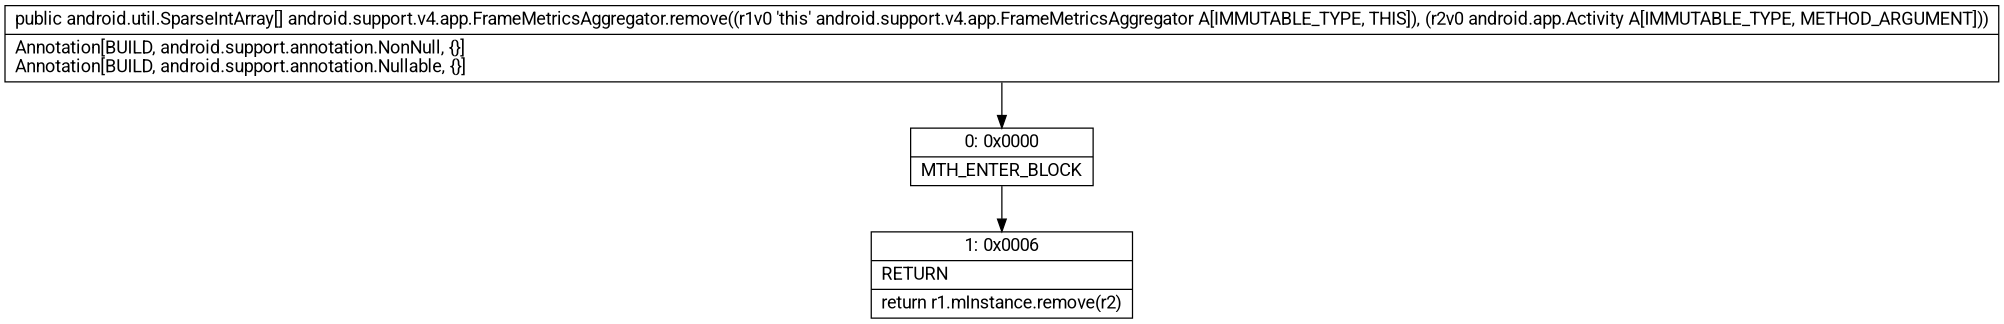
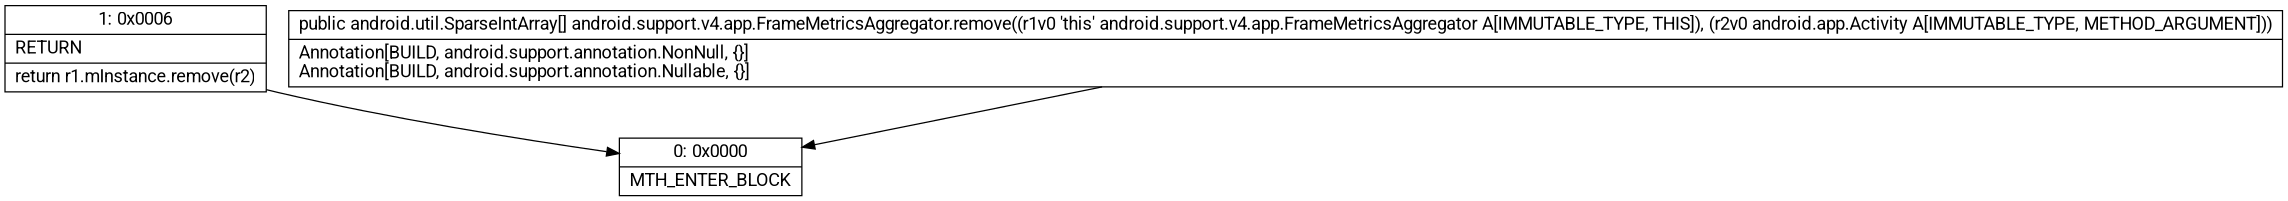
(1002, 203) -> (436, 124)
